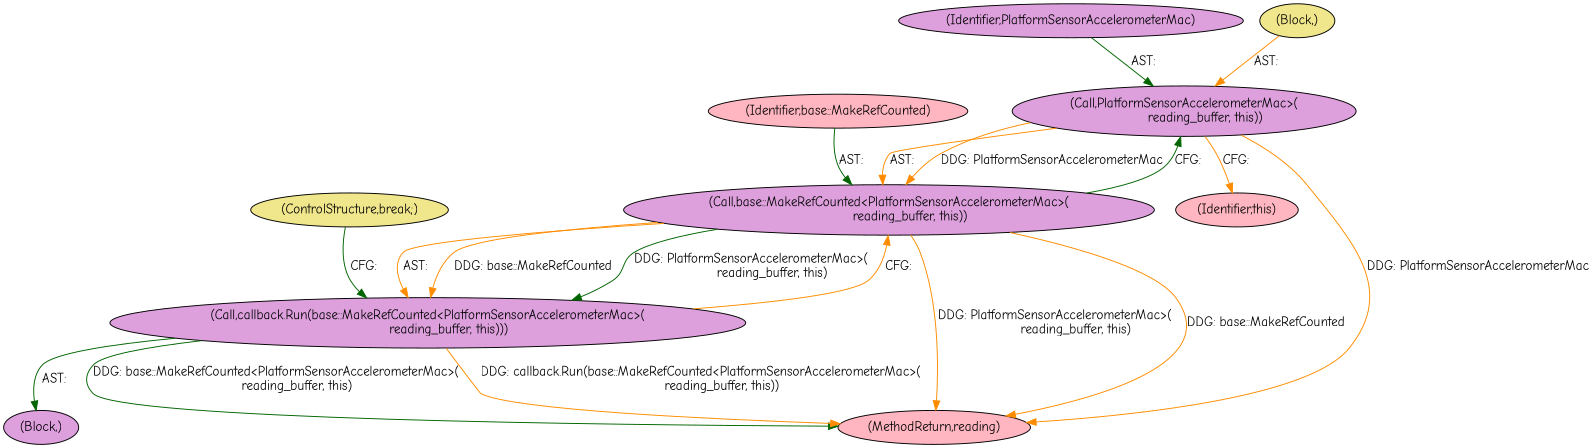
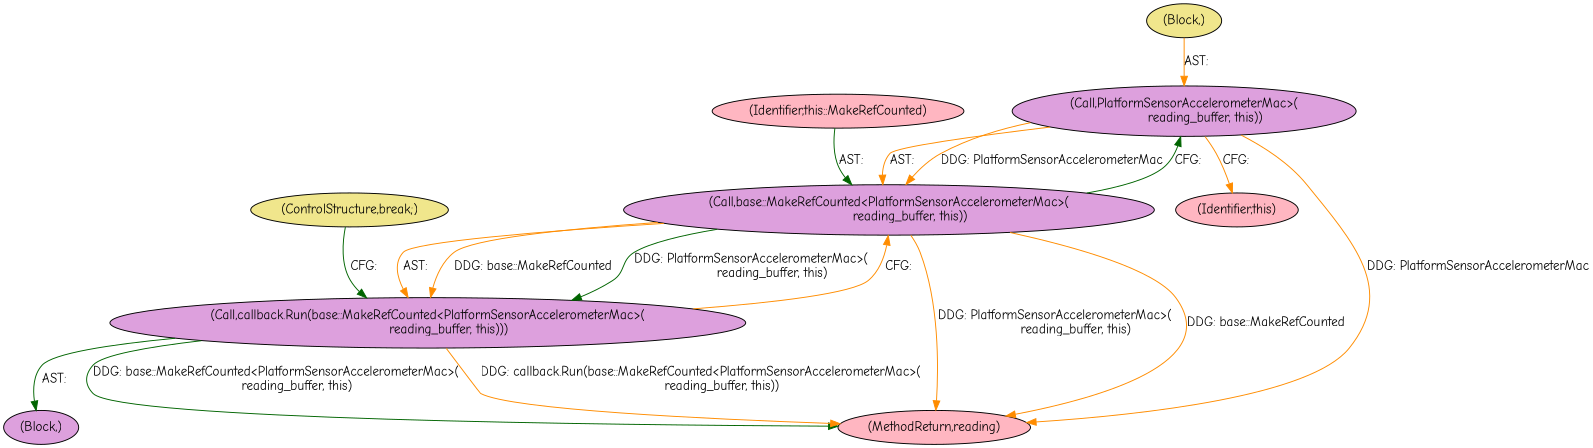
(1071, 21) -> none
(838, 111) -> (838, 111)
